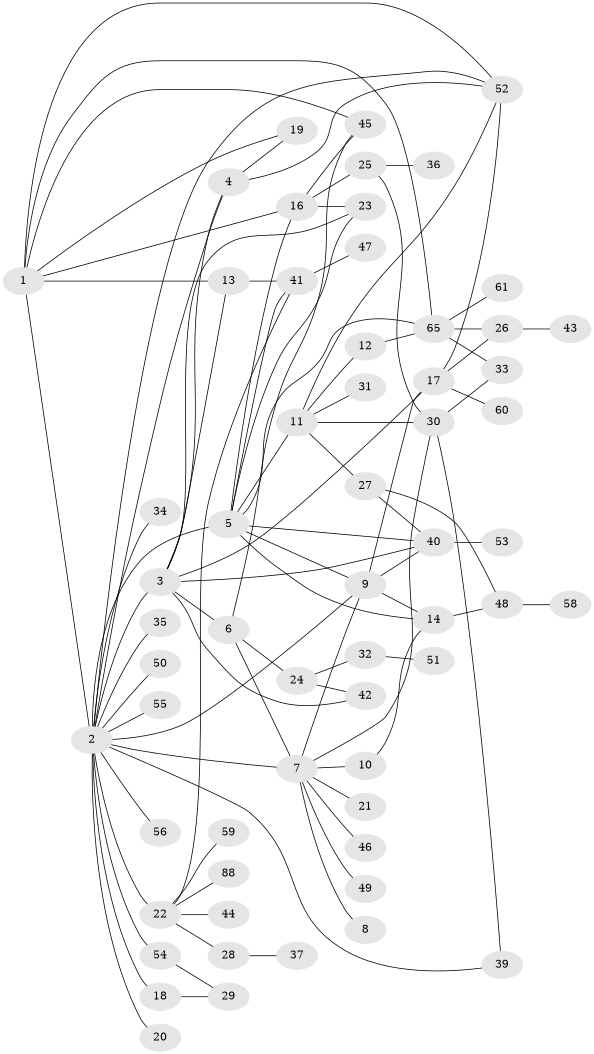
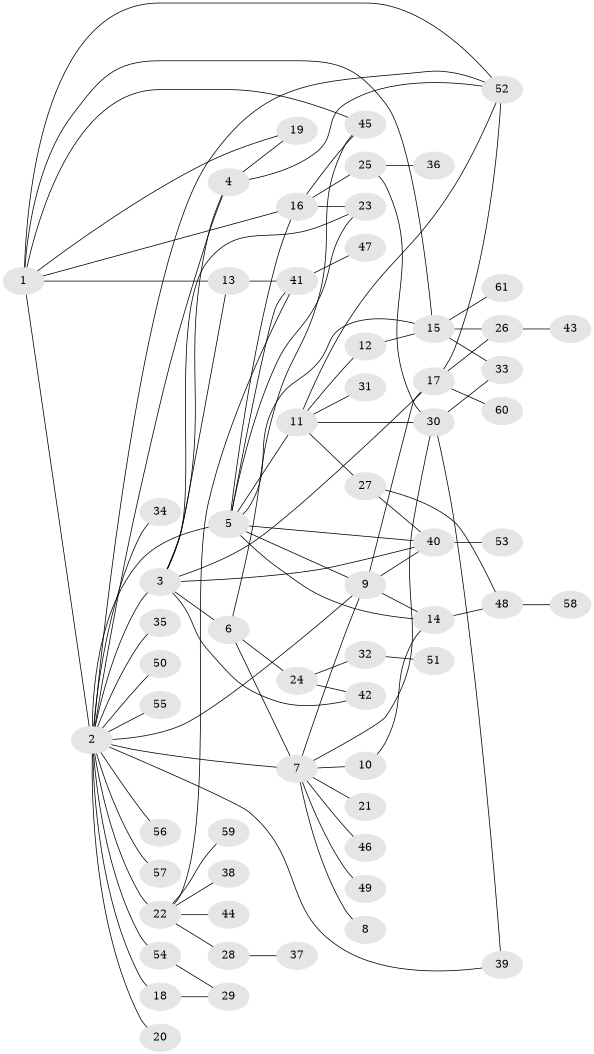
(434, 329) -> (434, 329)
none -> (160, 874)
(229, 874) -> (229, 874)
